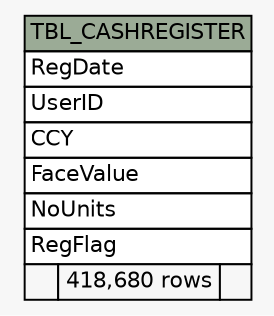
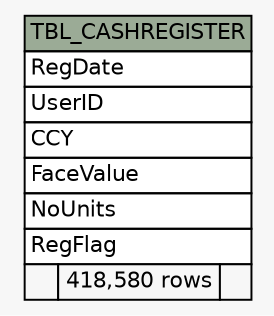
(140, 281) -> (140, 281)
